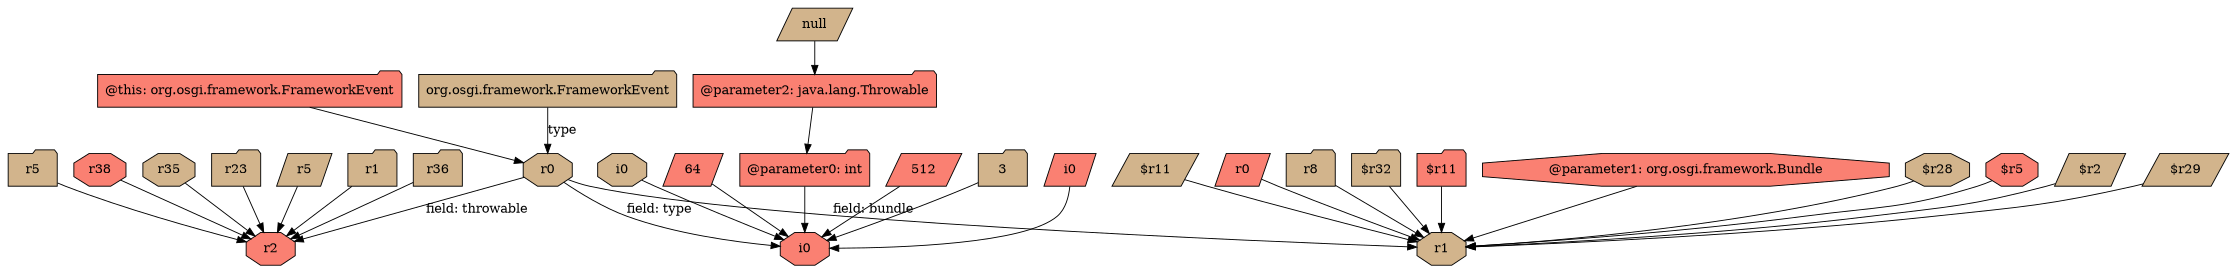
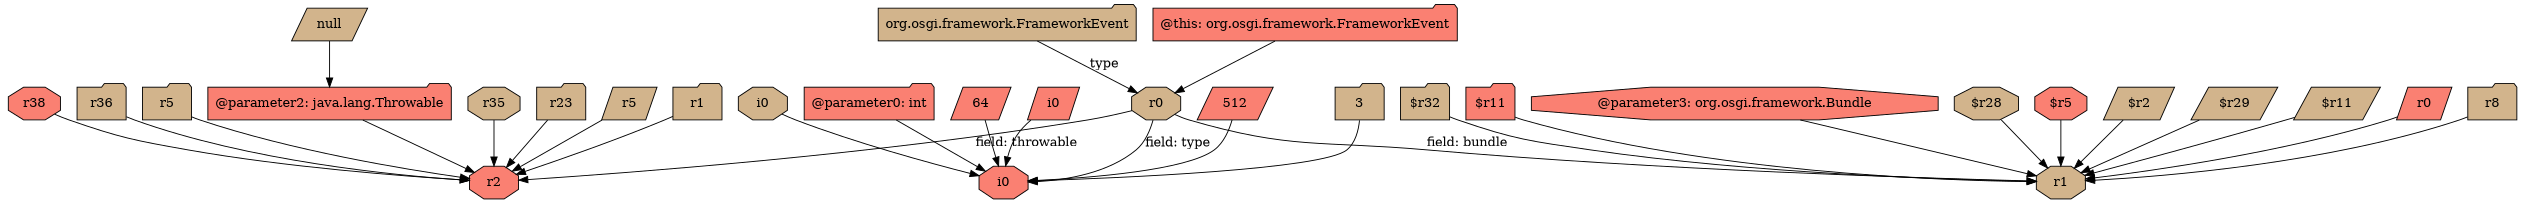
(810, 126) -> (414, 144)
(1686, 170) -> (1735, 104)
